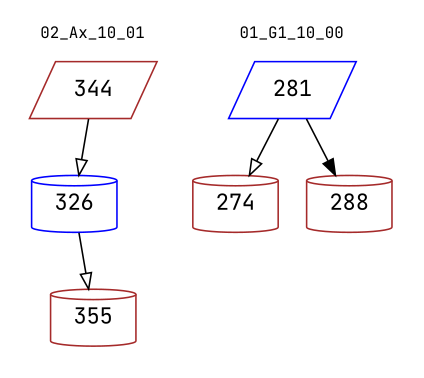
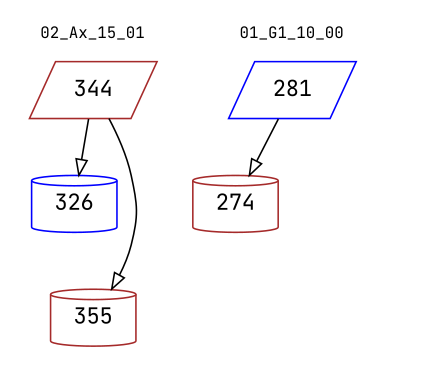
(93, 34) -> (93, 34)
(349, 204) -> none
(82, 253) -> (135, 196)
